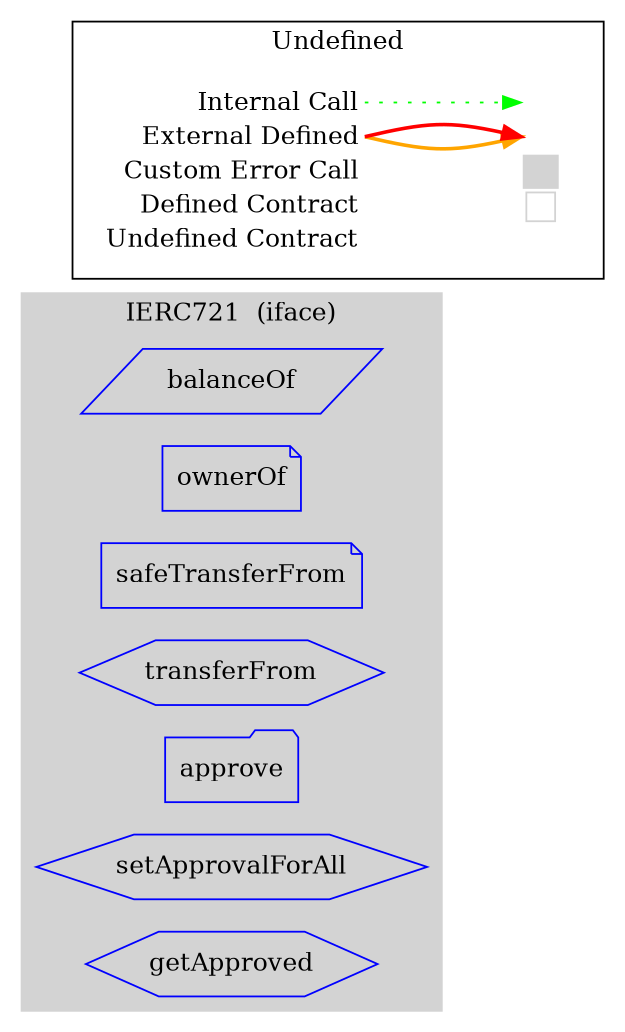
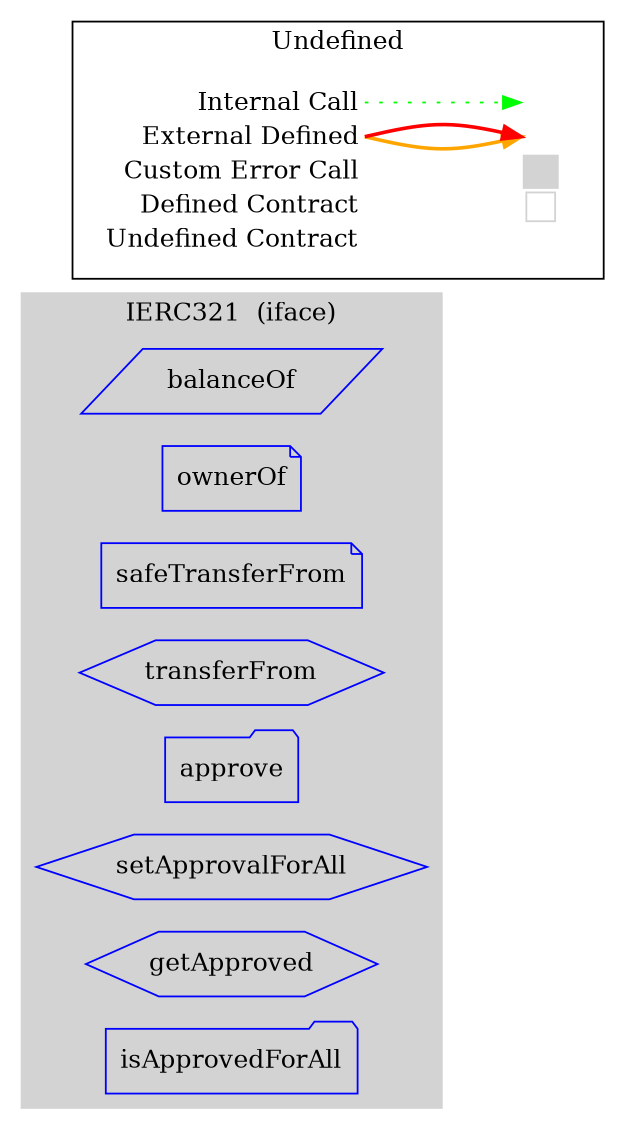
(232, 314) -> (232, 314)
none -> (232, 1061)
